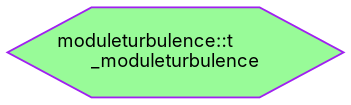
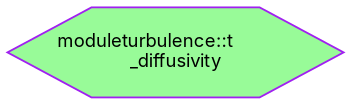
(176, 52) -> (176, 52)
